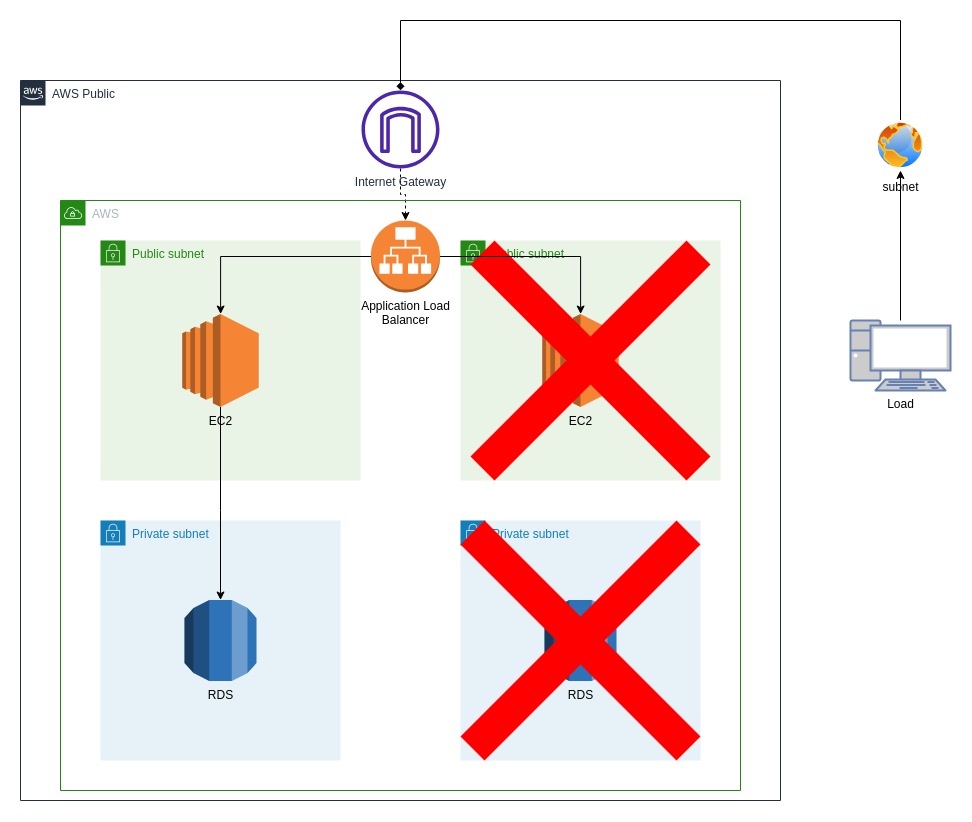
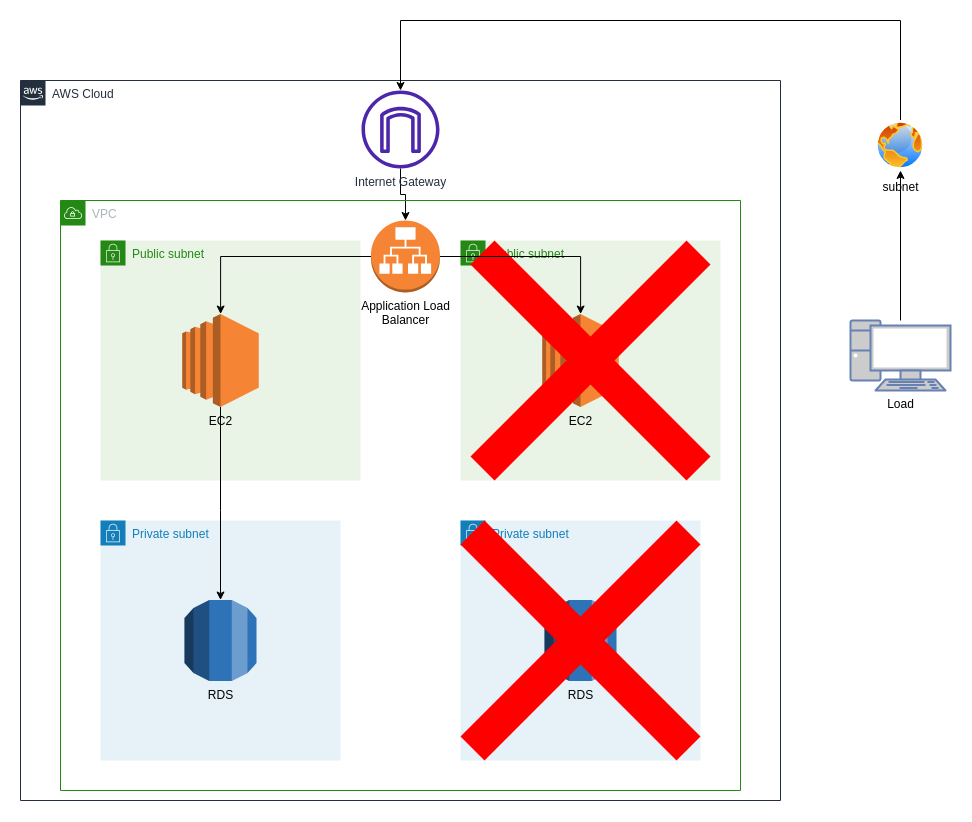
(401, 82) -> (401, 83)
(81, 95) -> (80, 95)
(401, 194) -> (401, 194)
(103, 215) -> (103, 215)
